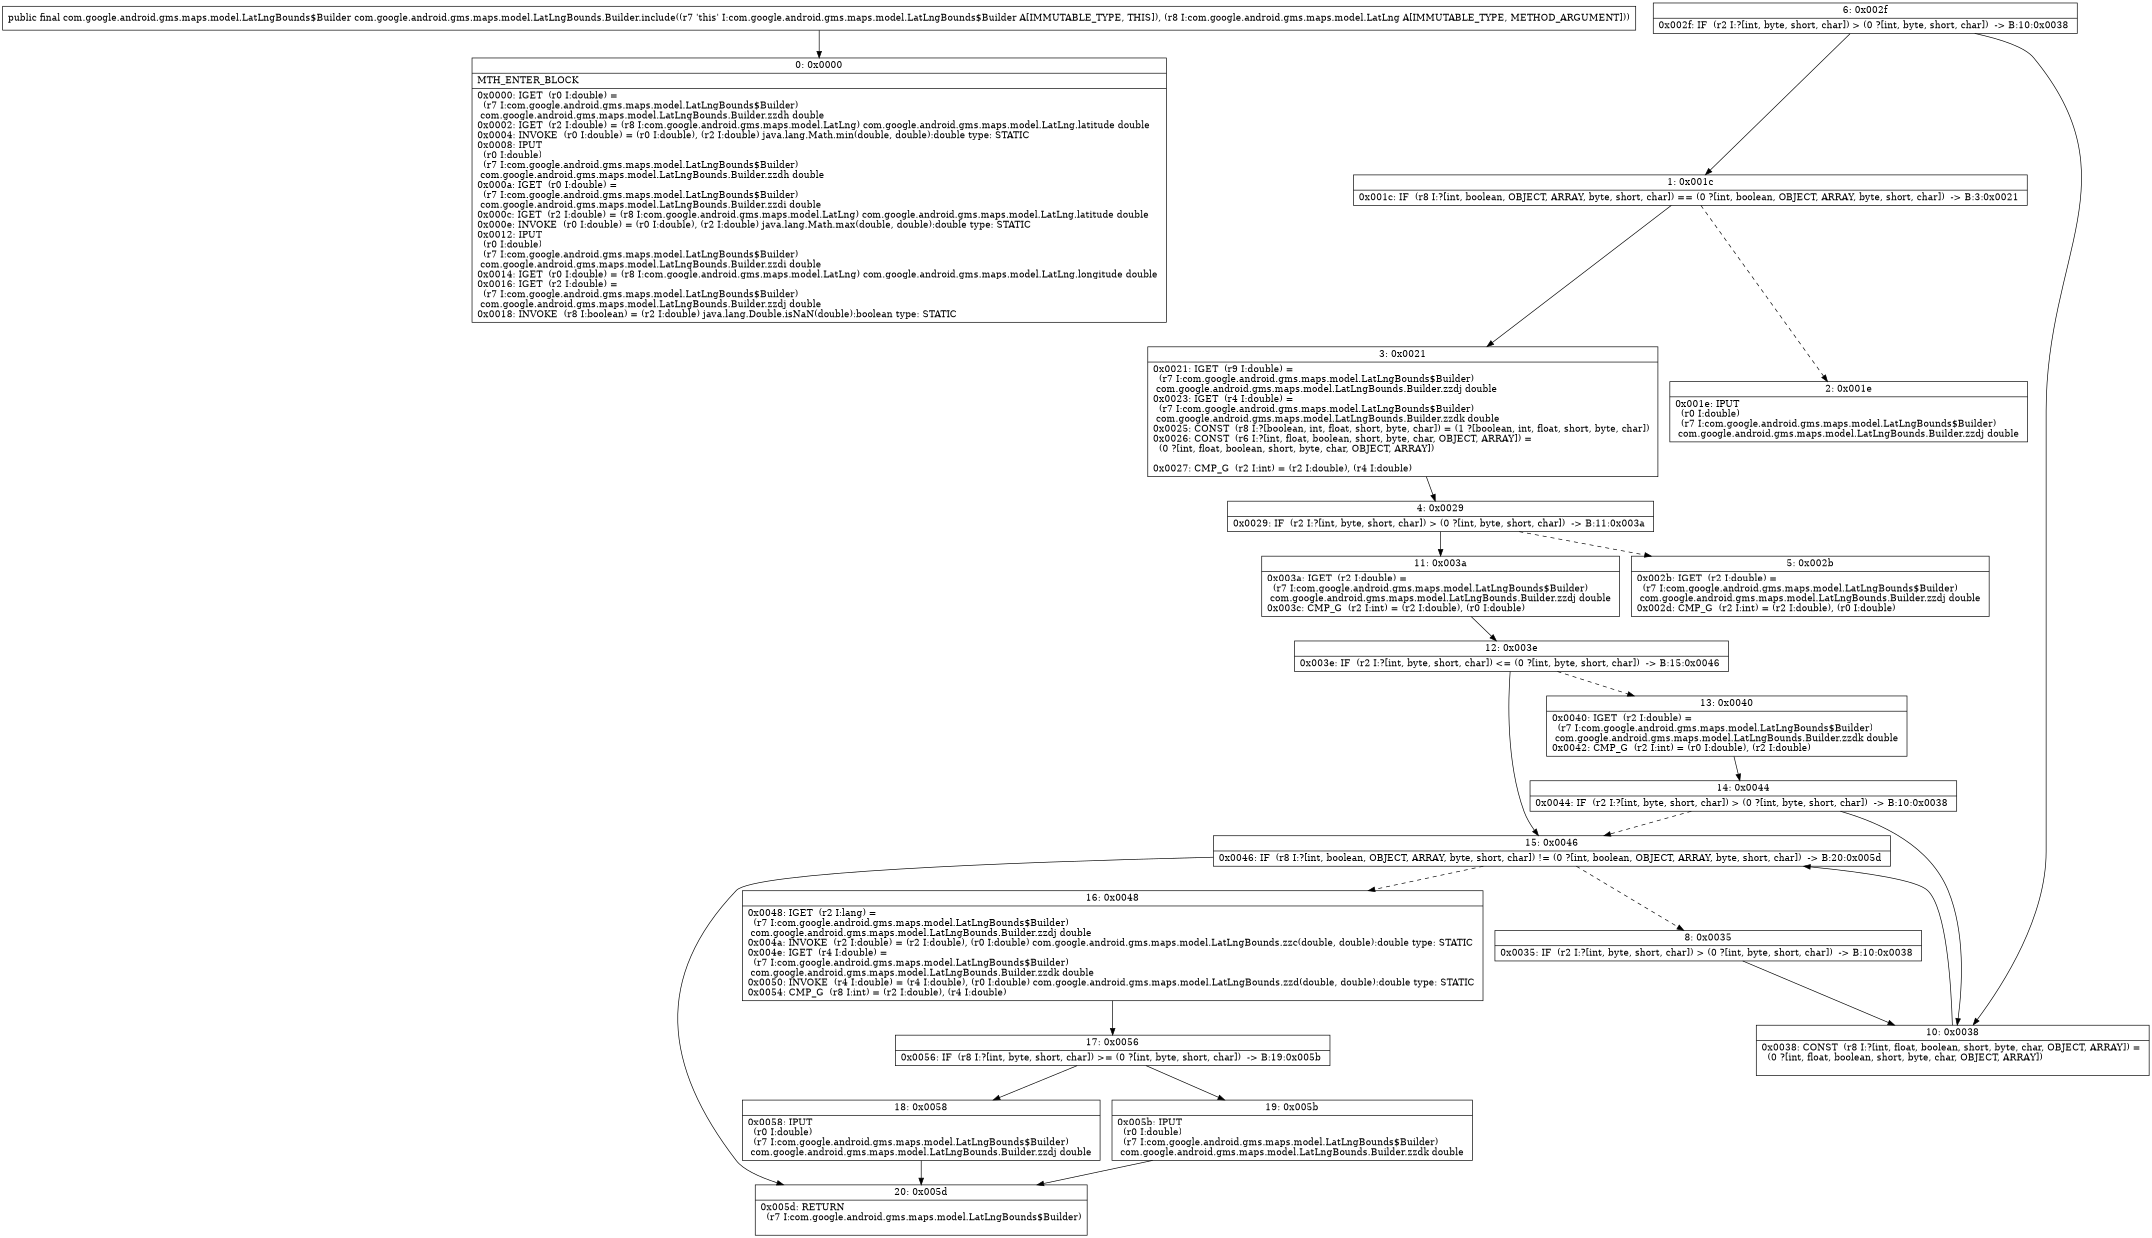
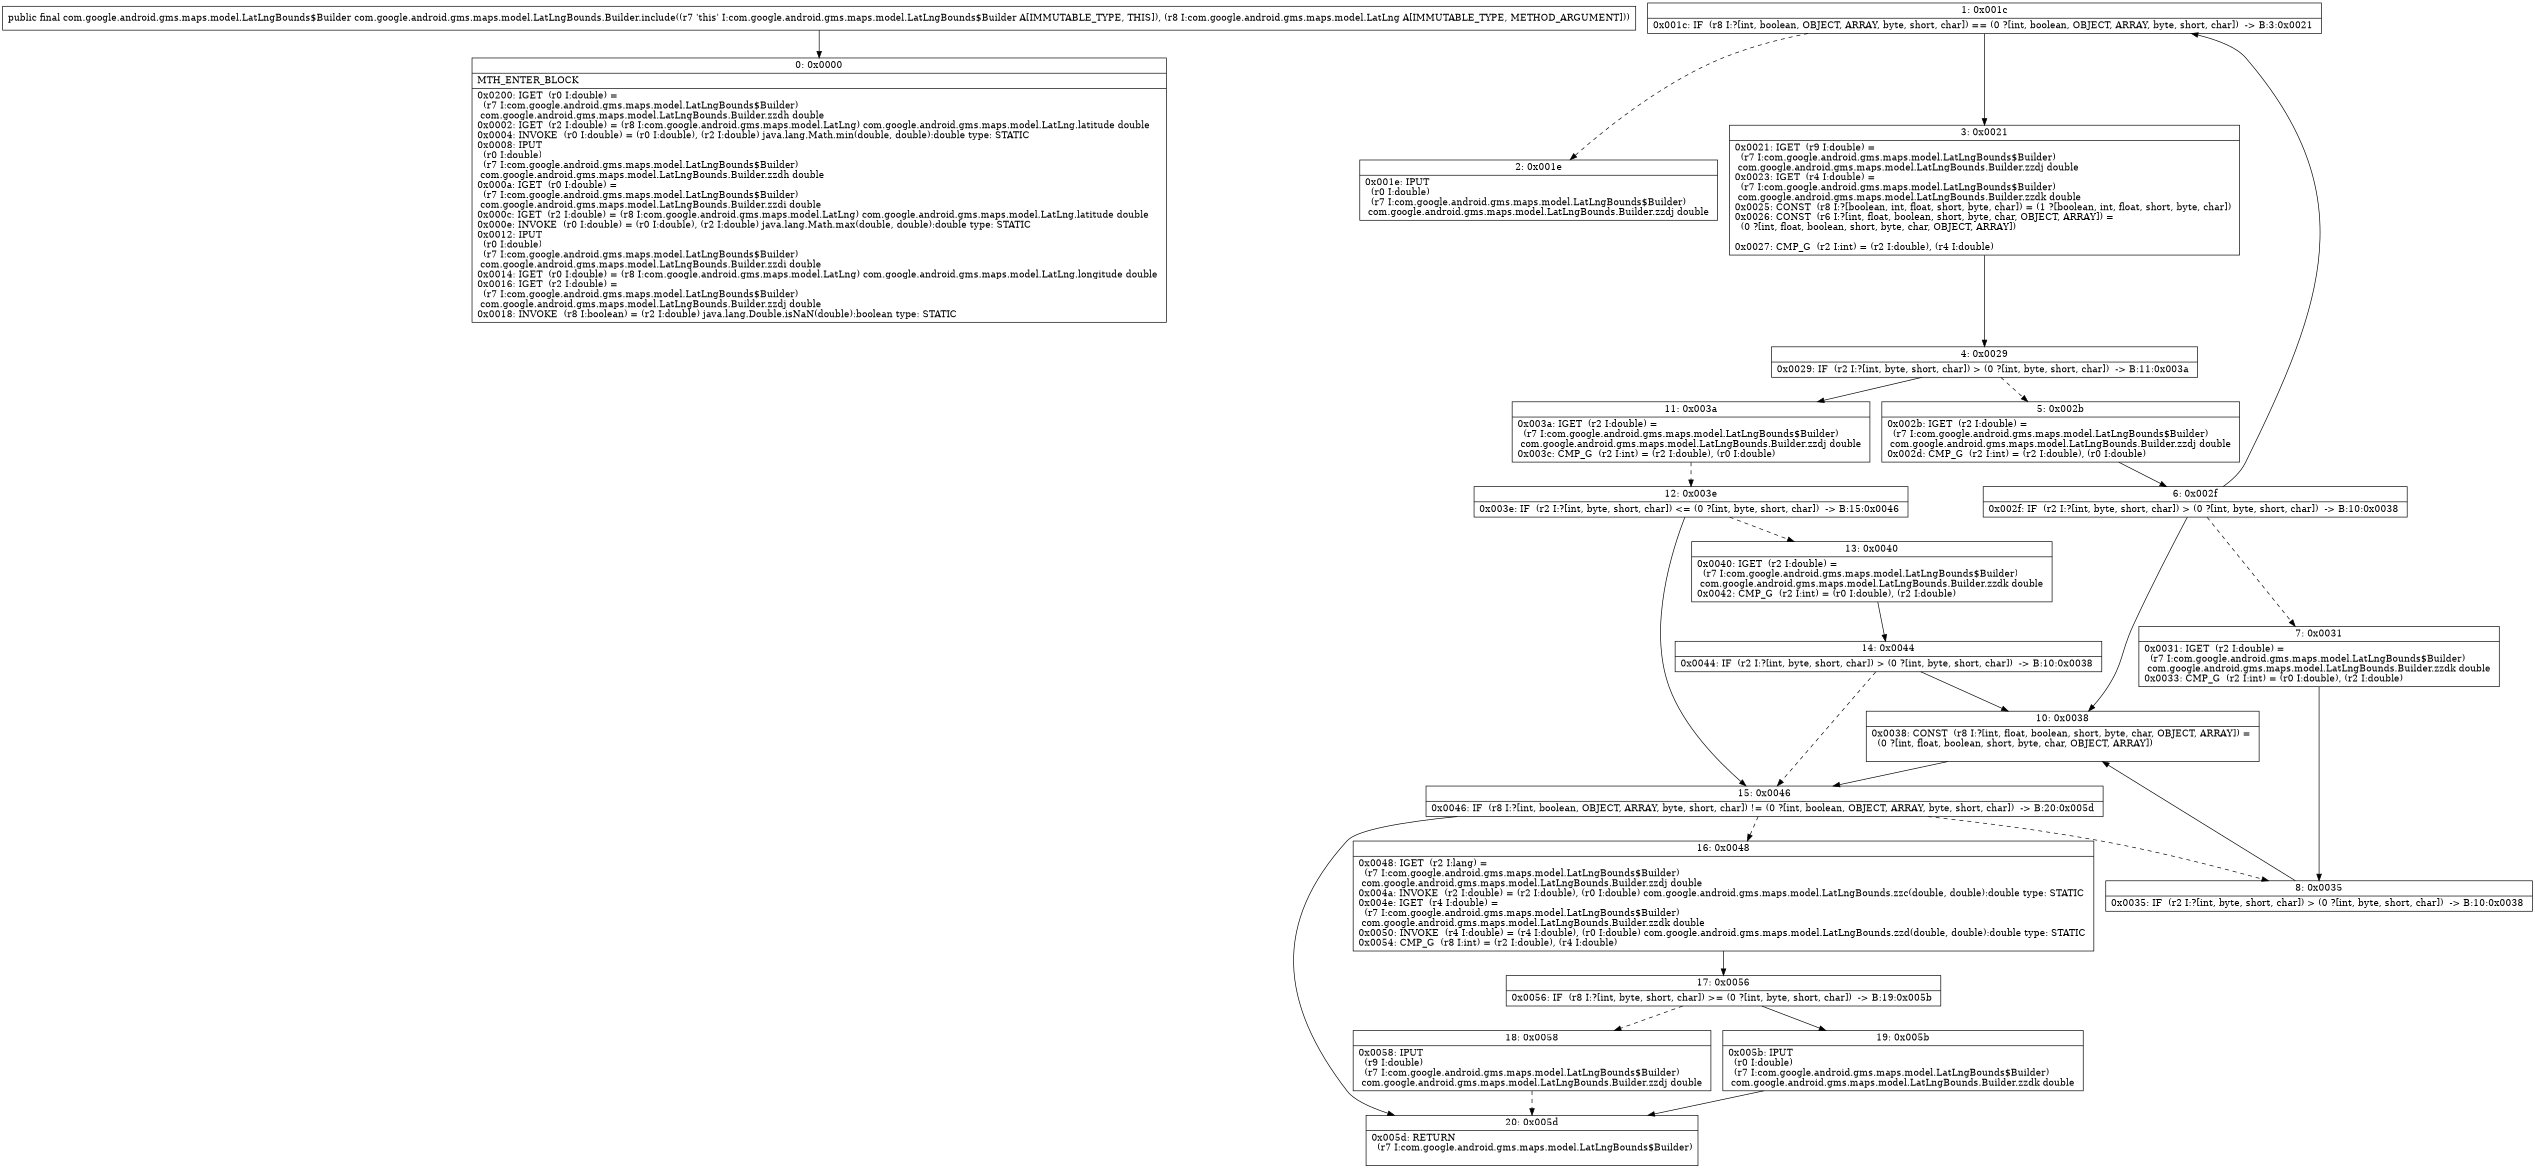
(549, 96) -> (549, 96)
none -> (2140, 473)
(1481, 626) -> (1691, 471)
none -> (2319, 657)
(1038, 1082) -> (1652, 1017)
(780, 1133) -> (1391, 1063)
(921, 1169) -> (1532, 1100)
